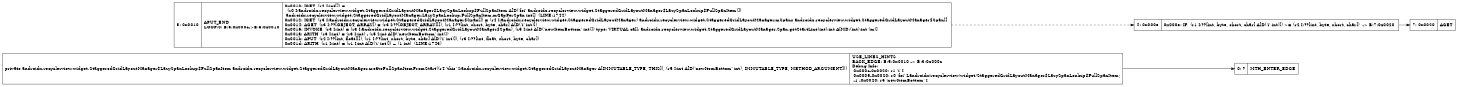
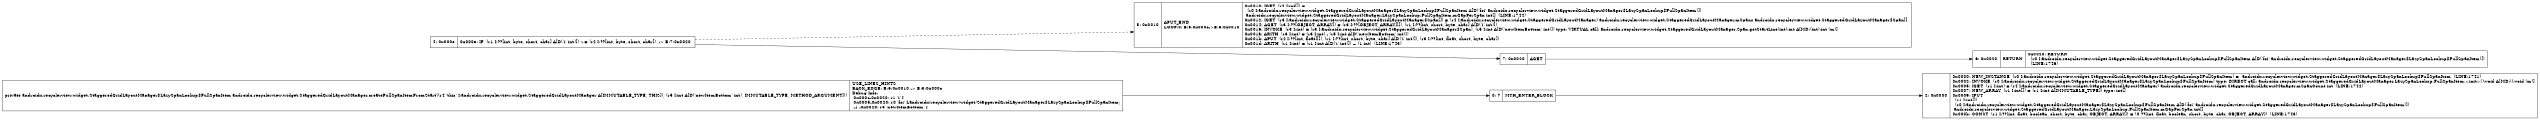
(1041, 25) -> (913, 36)
none -> (2230, 59)
(1273, 69) -> (1529, 95)
none -> (2230, 96)
